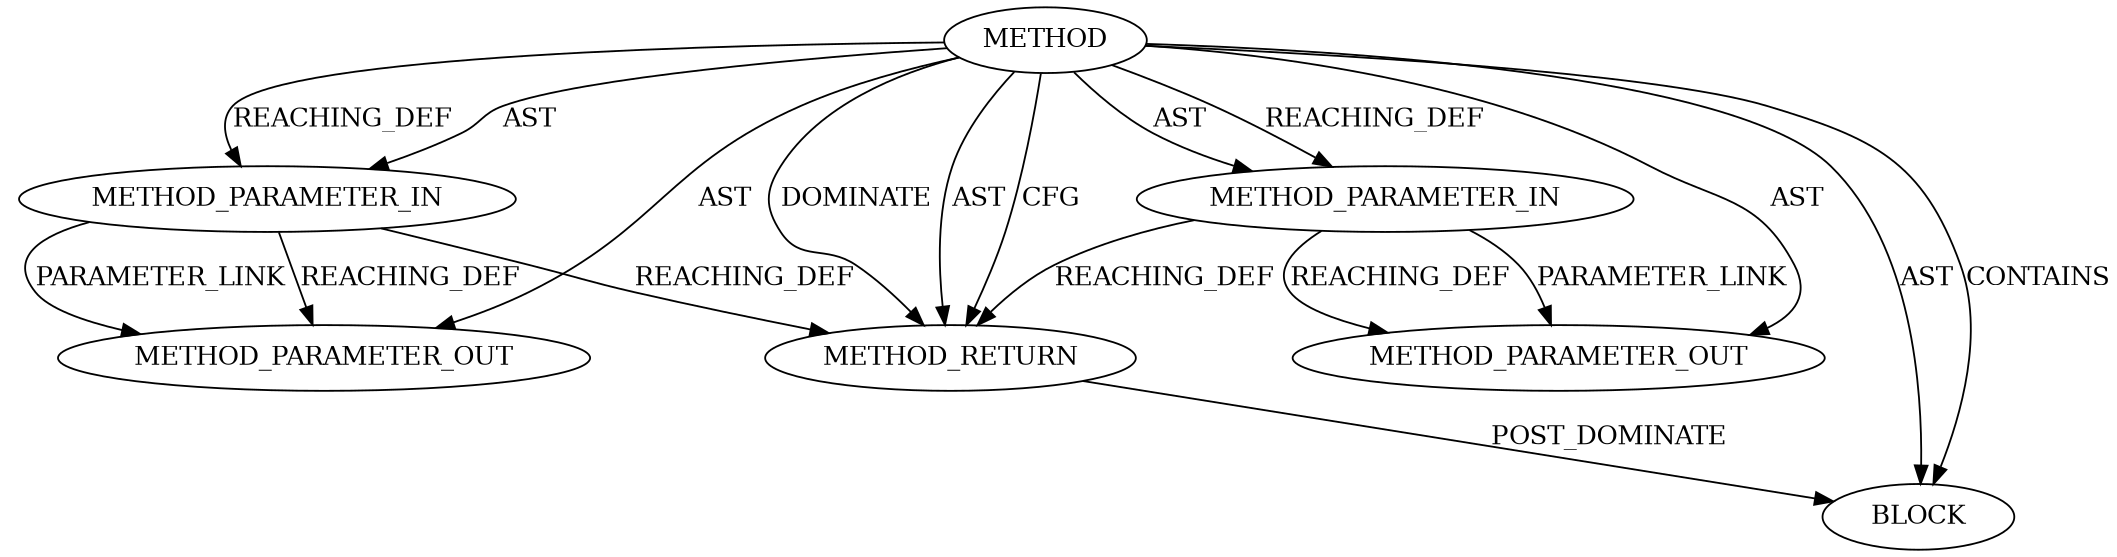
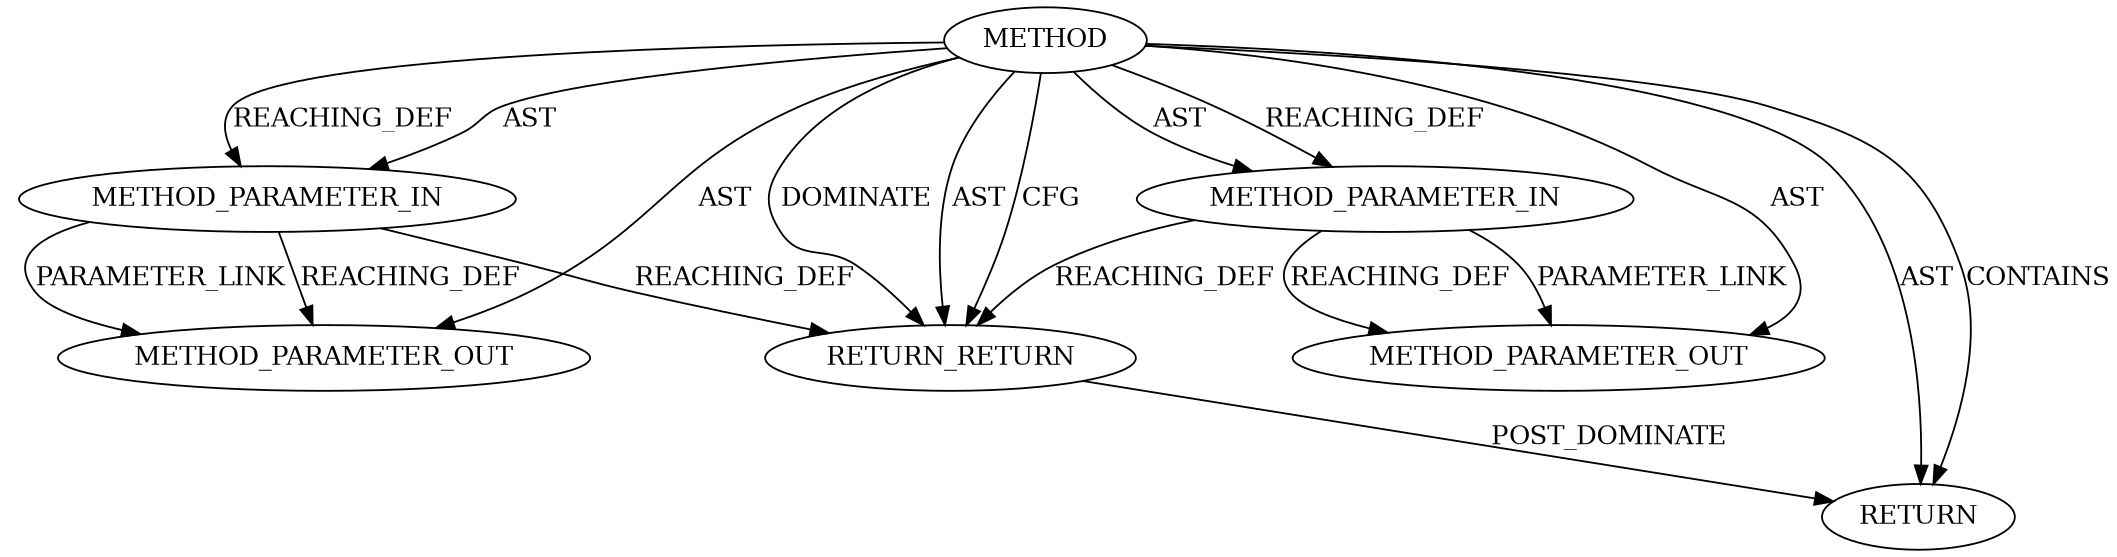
(951, 358) -> (951, 358)
(1918, 517) -> (1918, 517)
